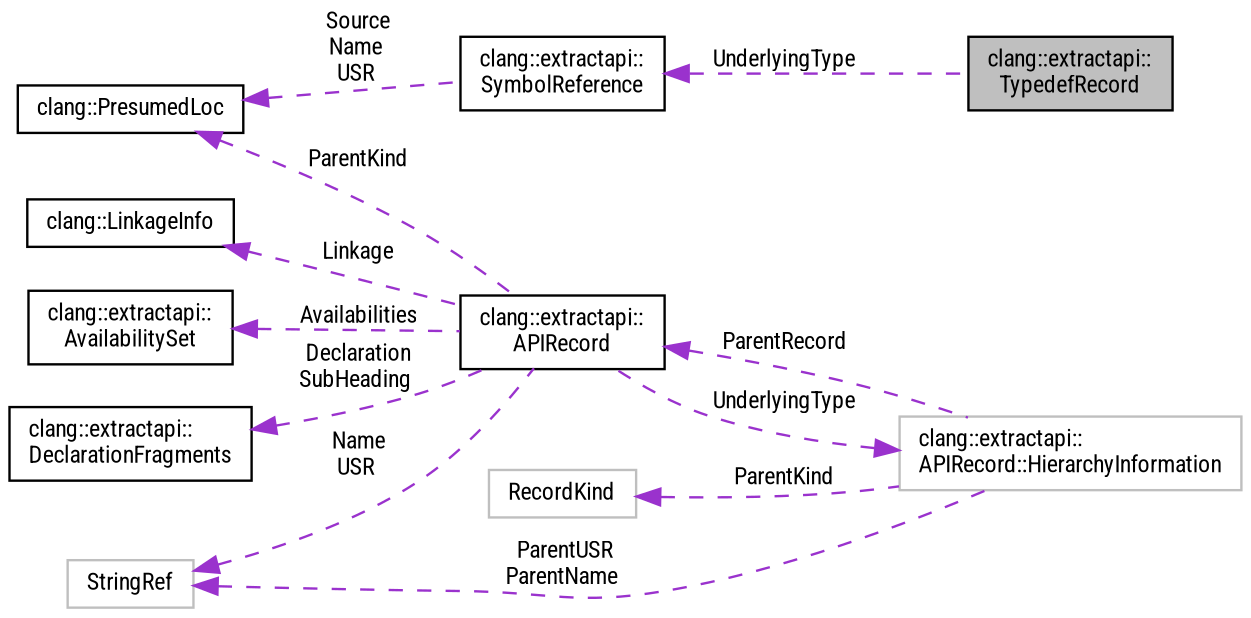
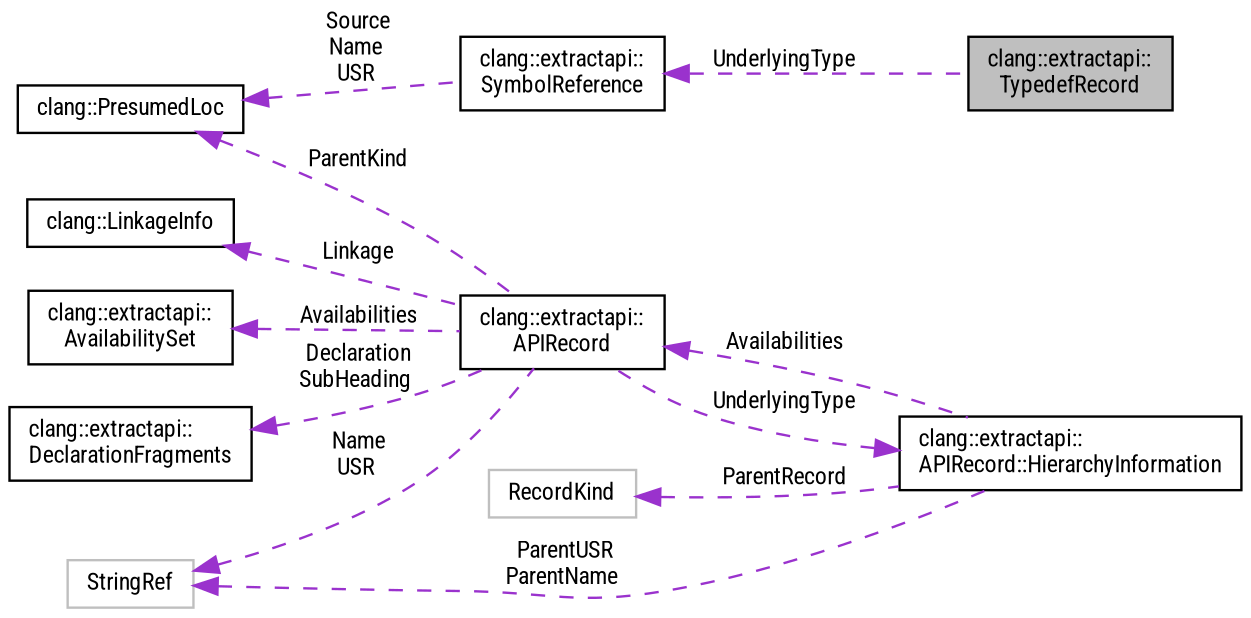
(782, 343) -> (782, 343)
(1070, 453) -> (1070, 453)
(782, 478) -> (782, 478)
